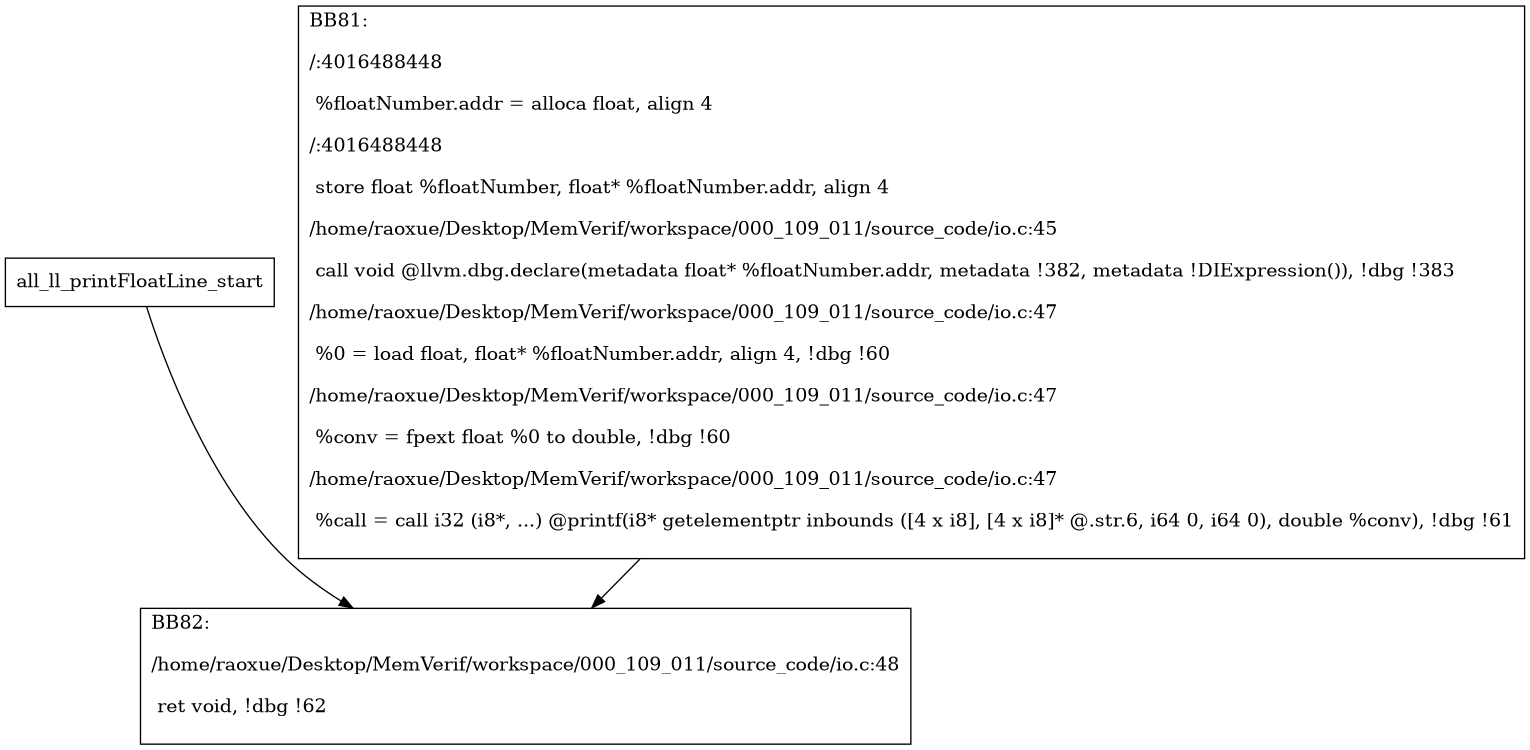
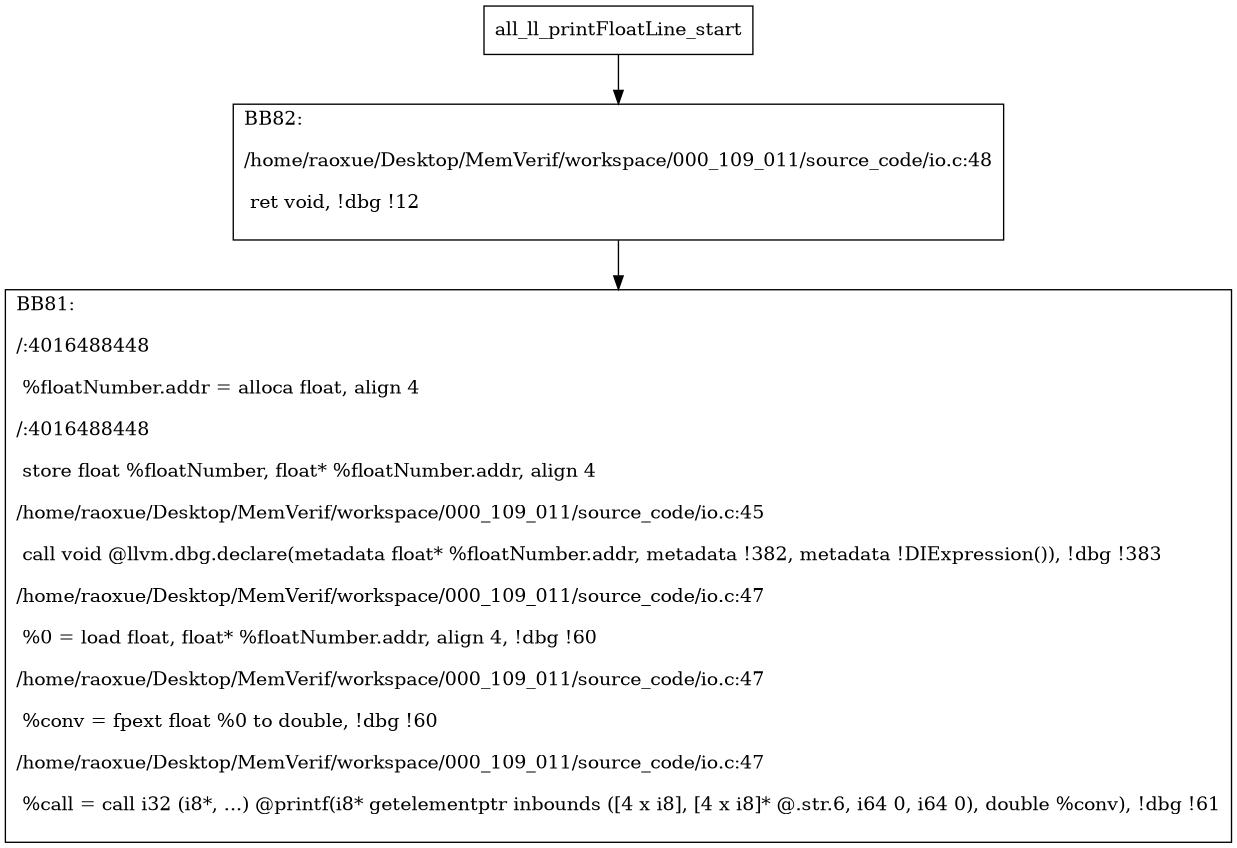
(621, 579) -> (618, 258)
(239, 707) -> (332, 202)
